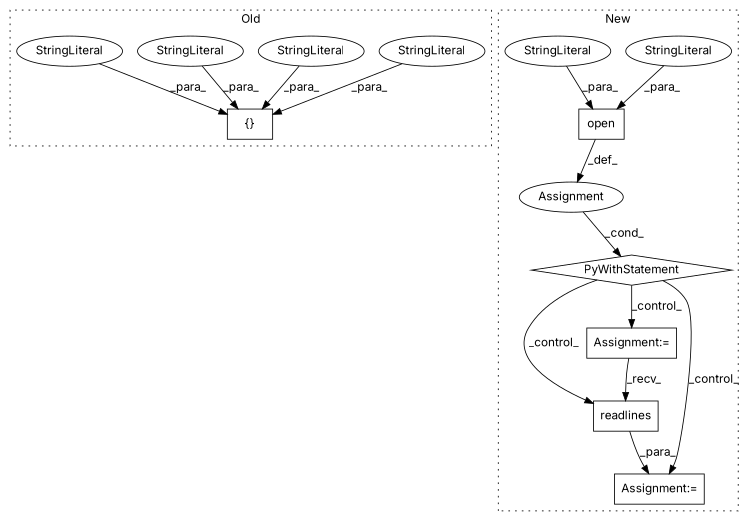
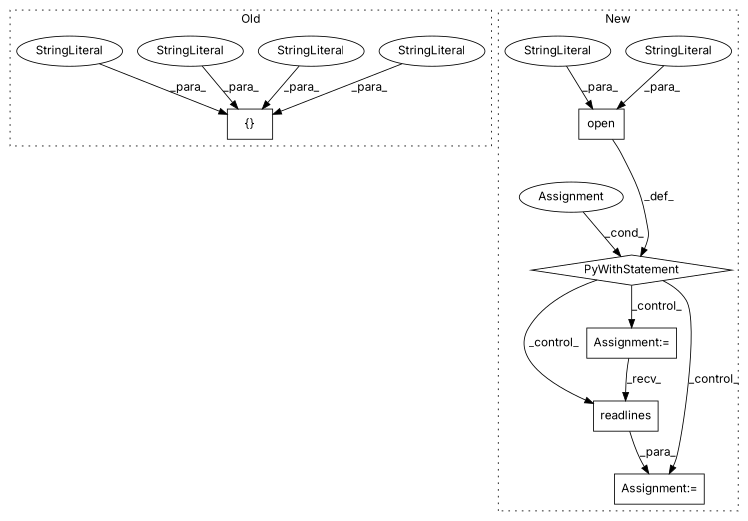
(588, 157) -> (639, 192)
